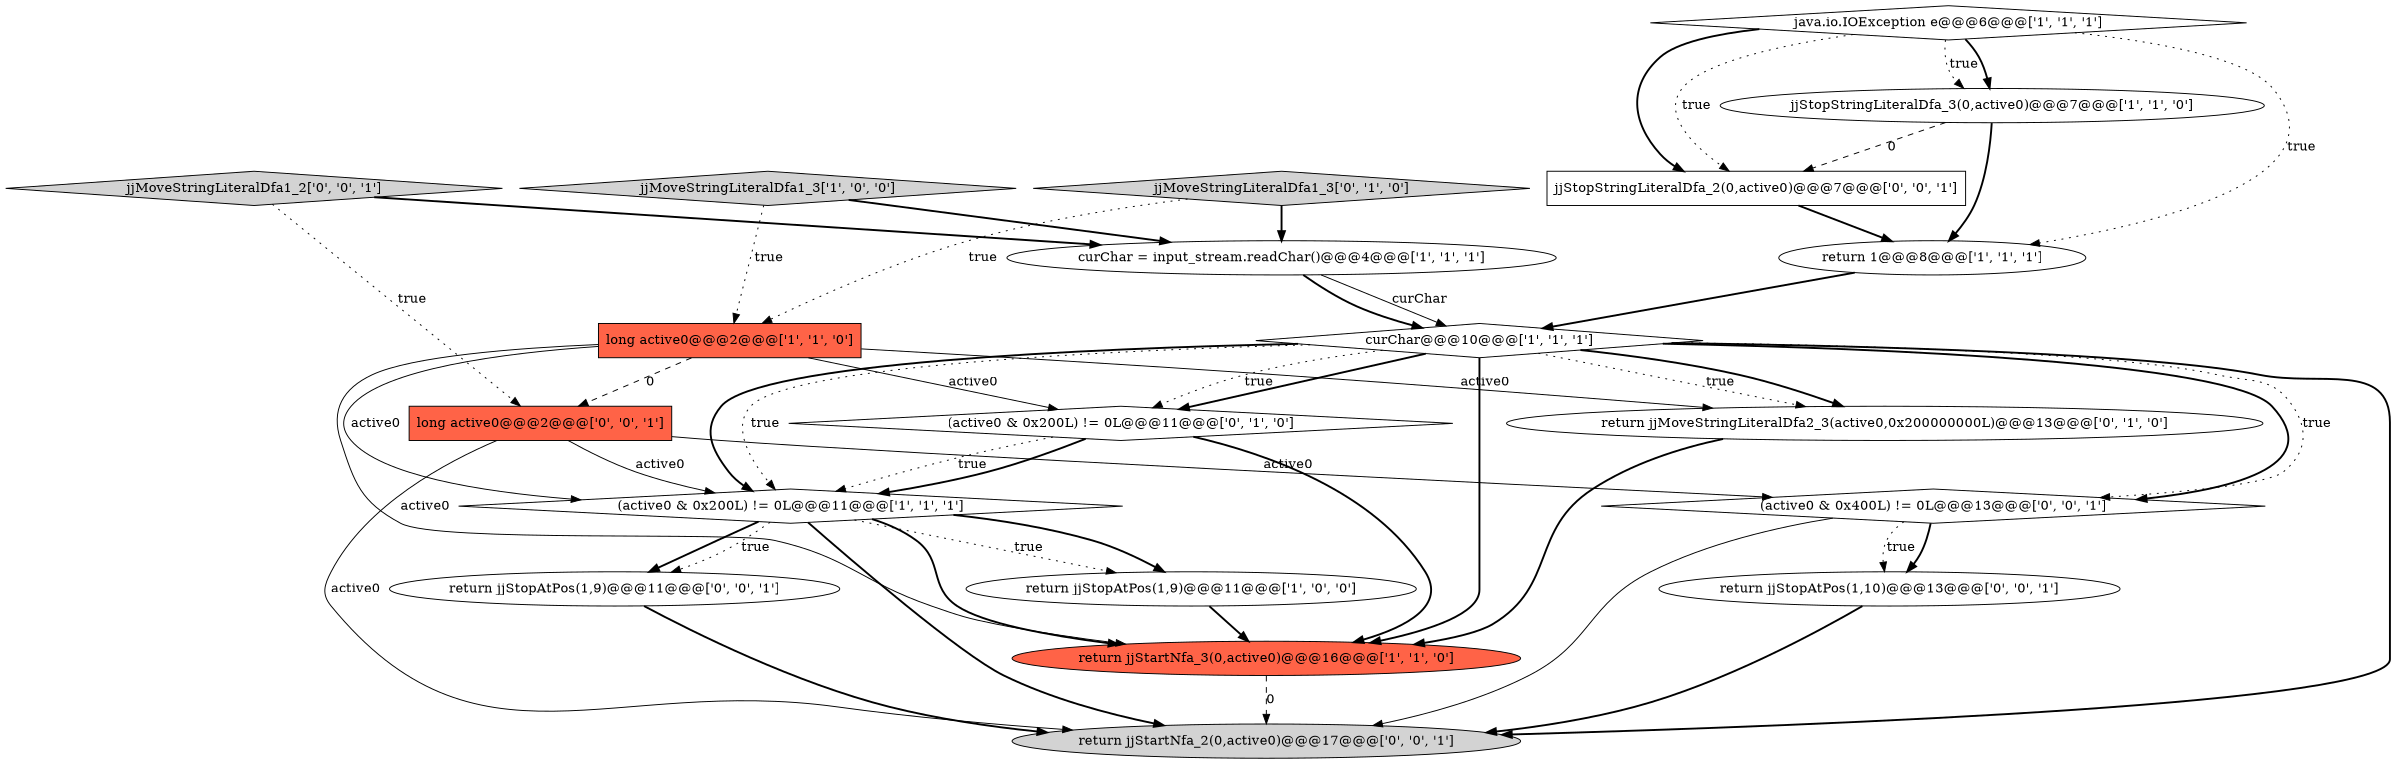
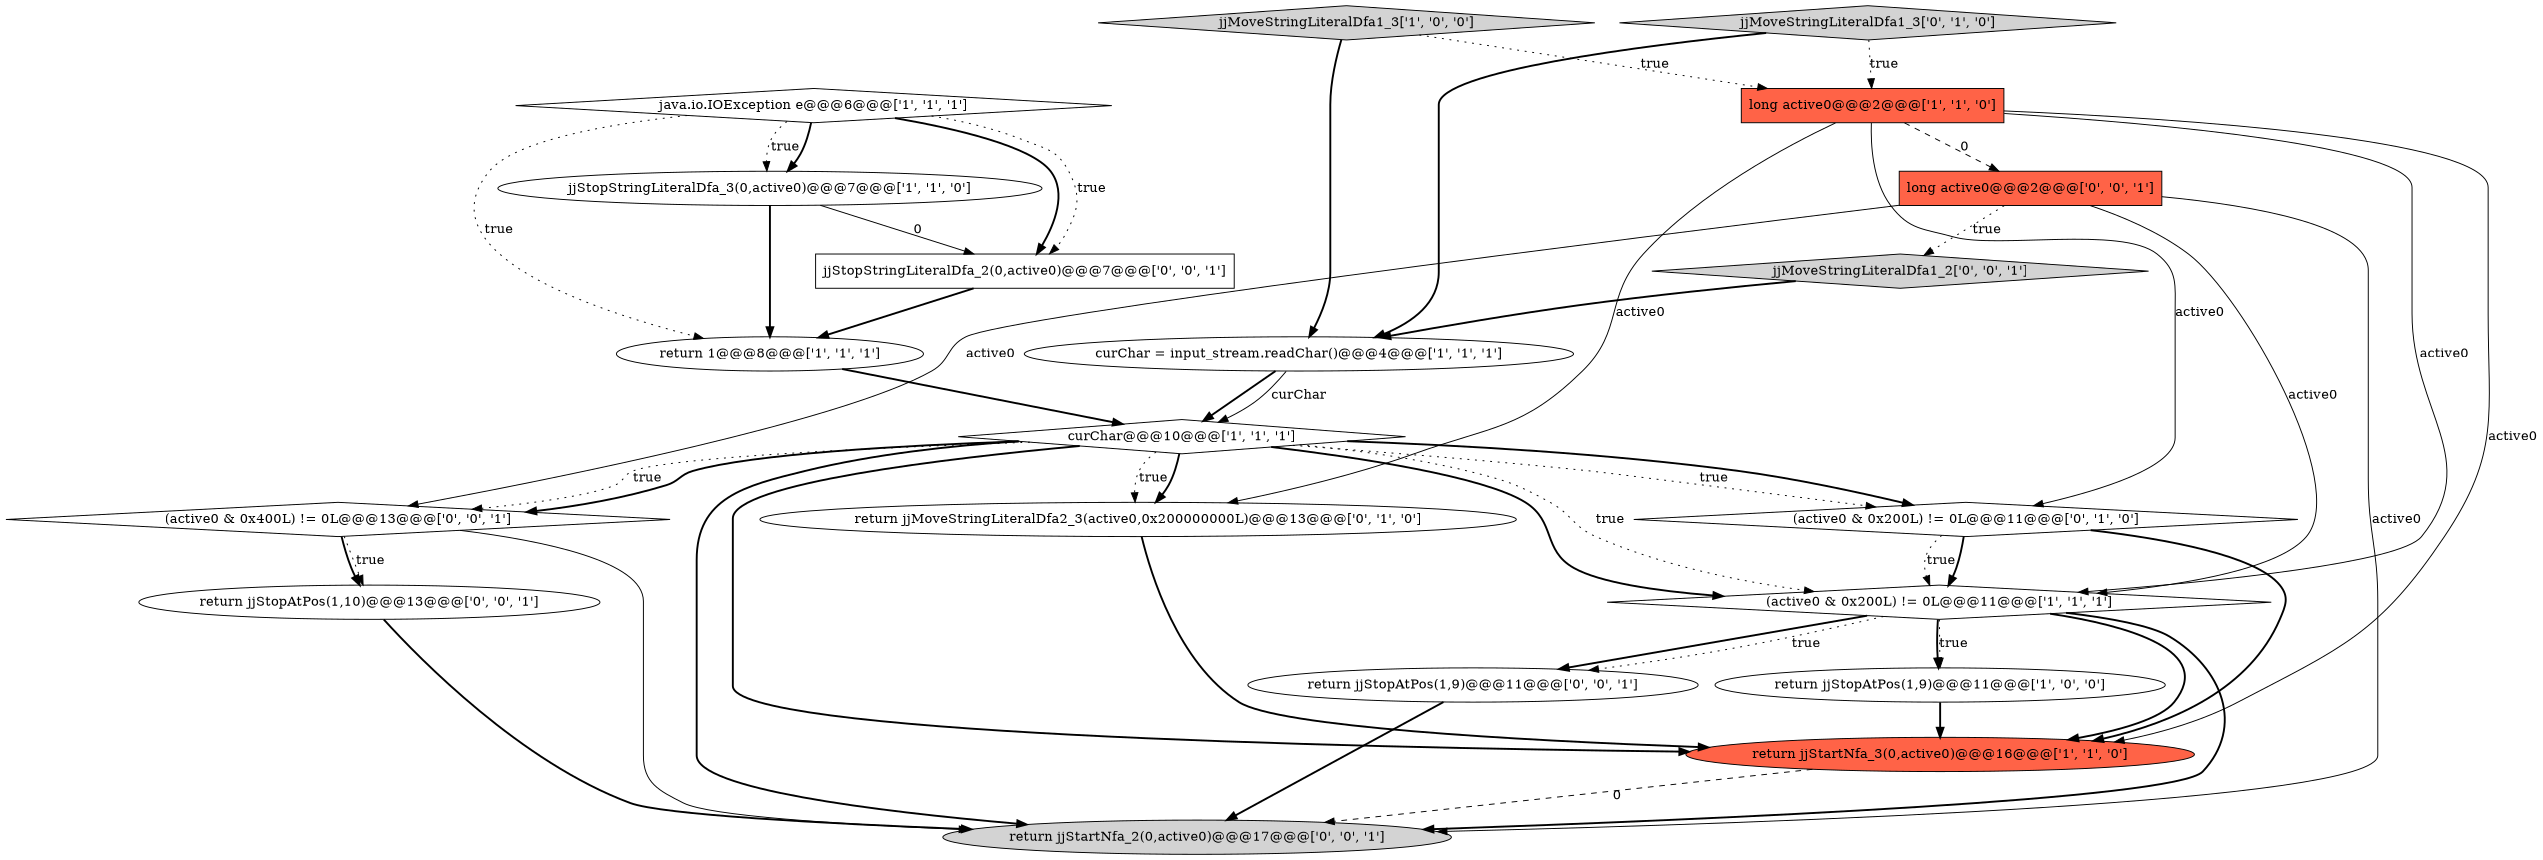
(1879, 145) -> (892, 228)
(393, 302) -> (1968, 228)
